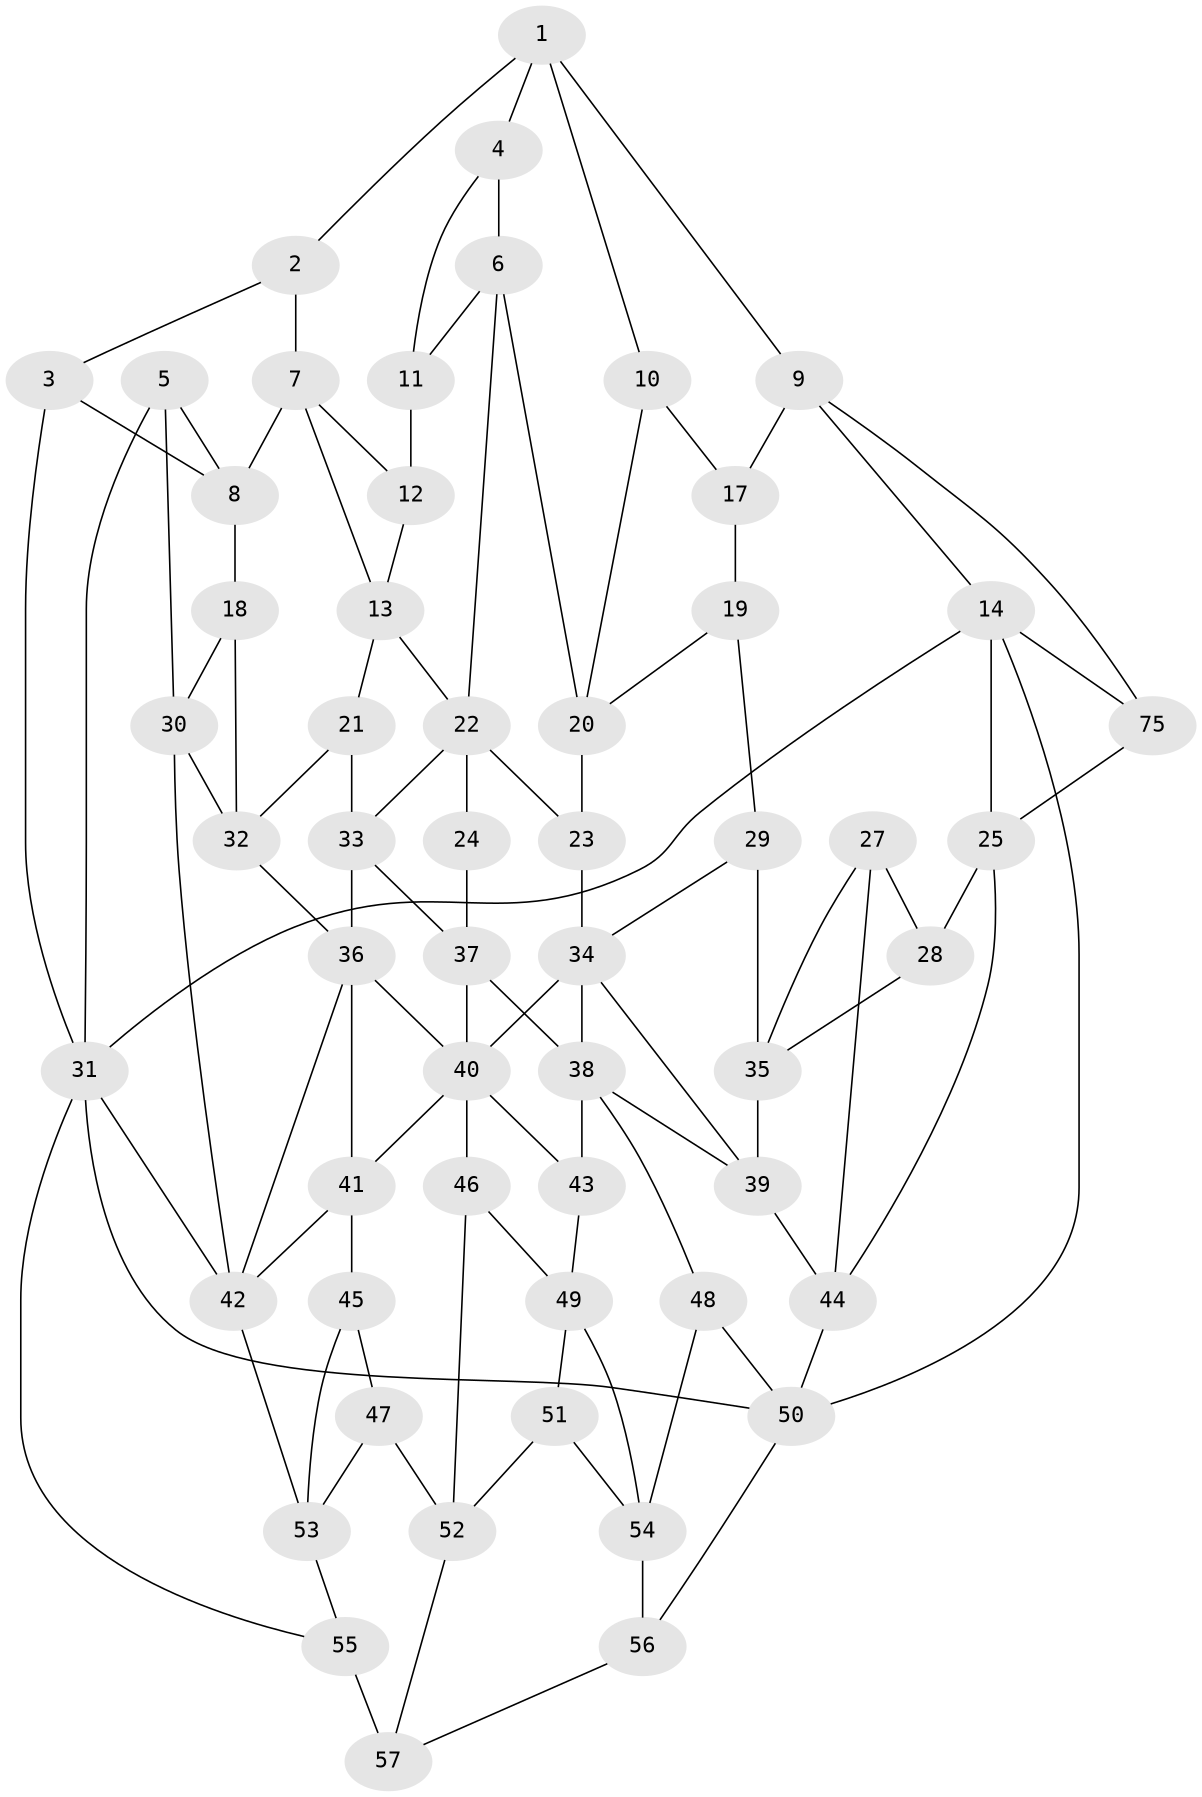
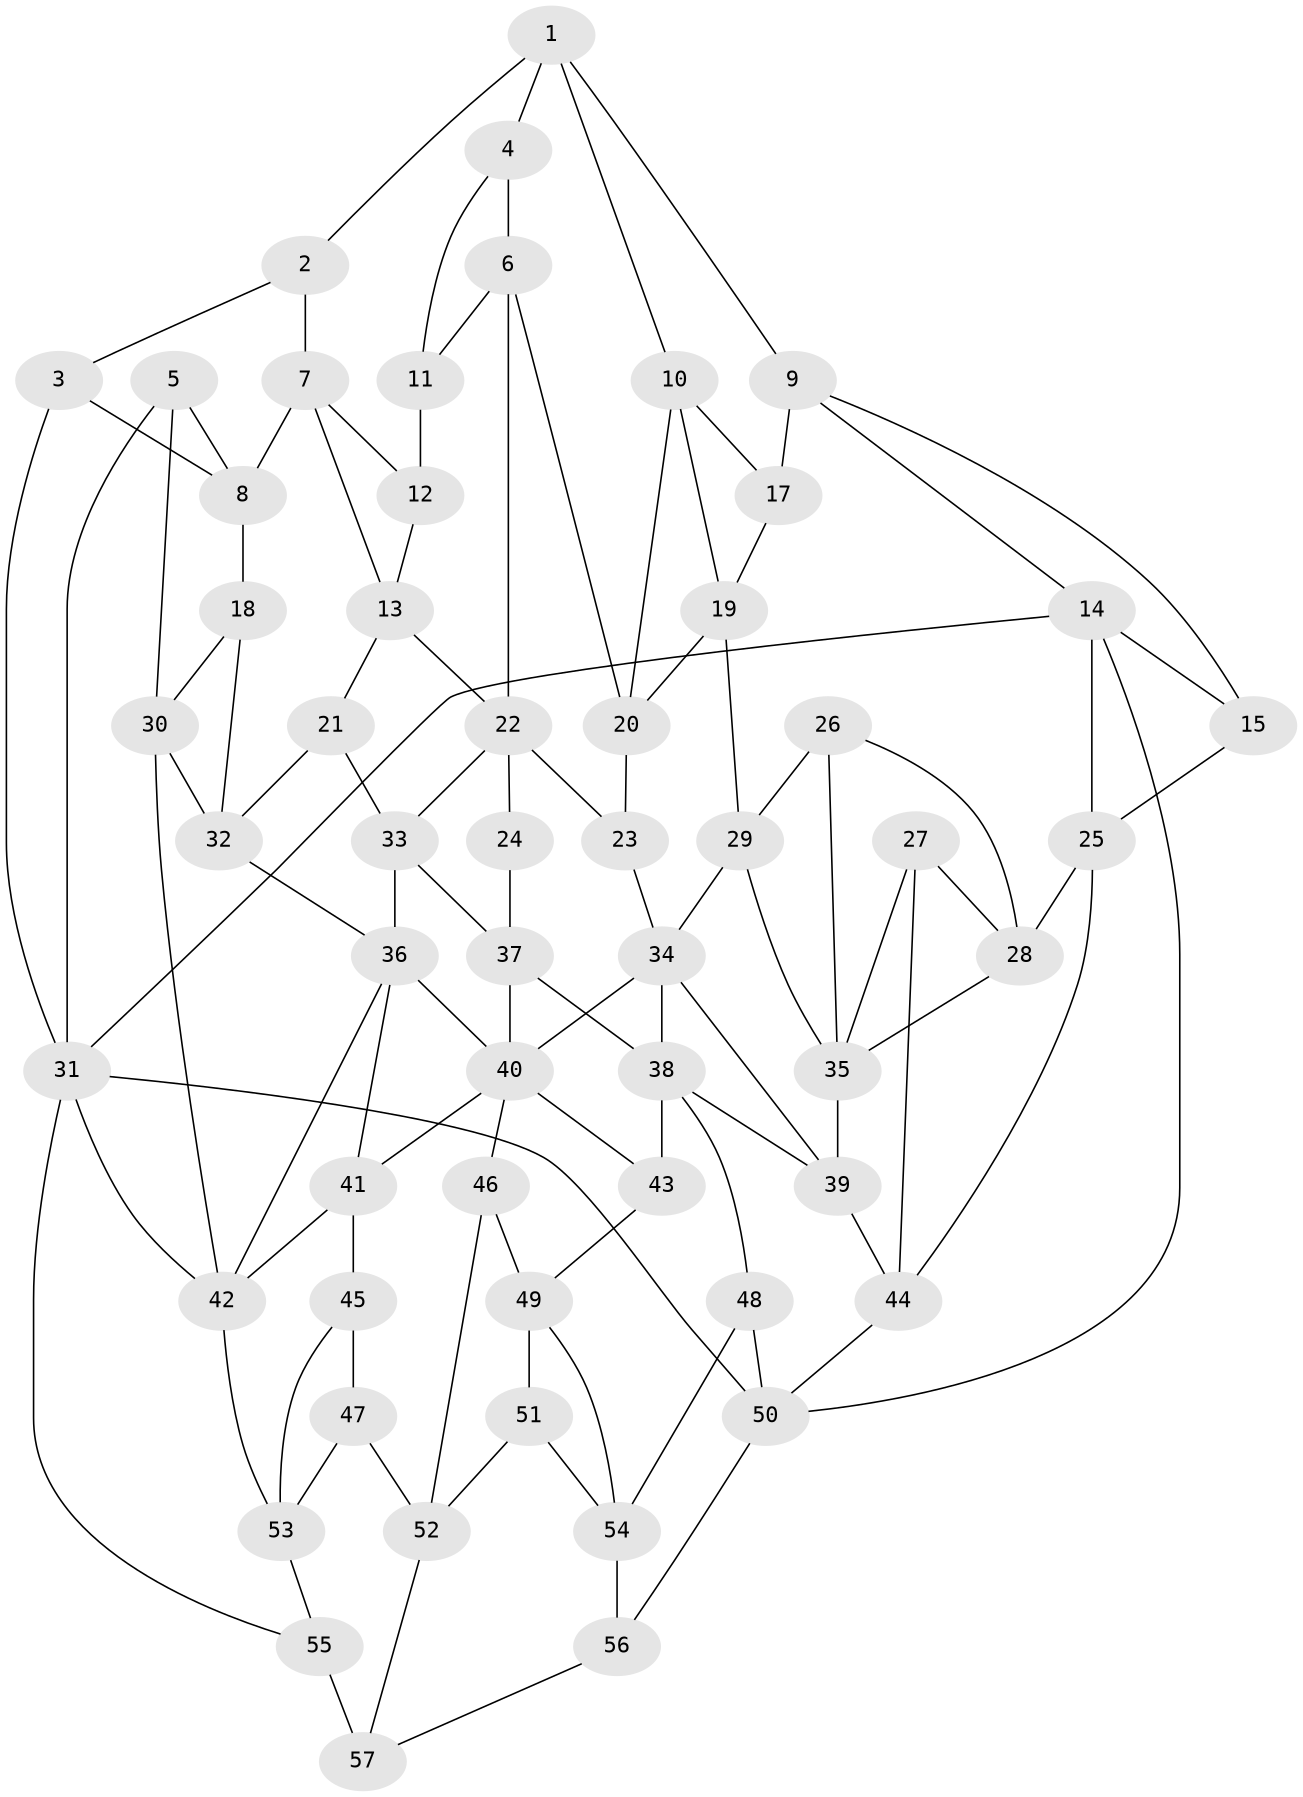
none -> (699, 495)
none -> (828, 726)
(1153, 726) -> (1253, 726)
